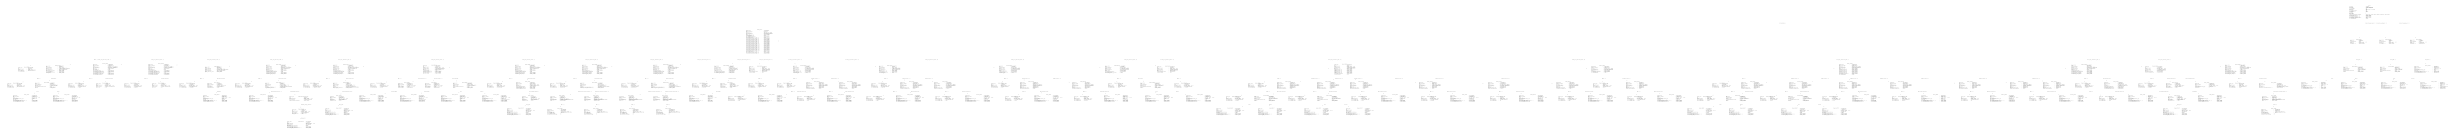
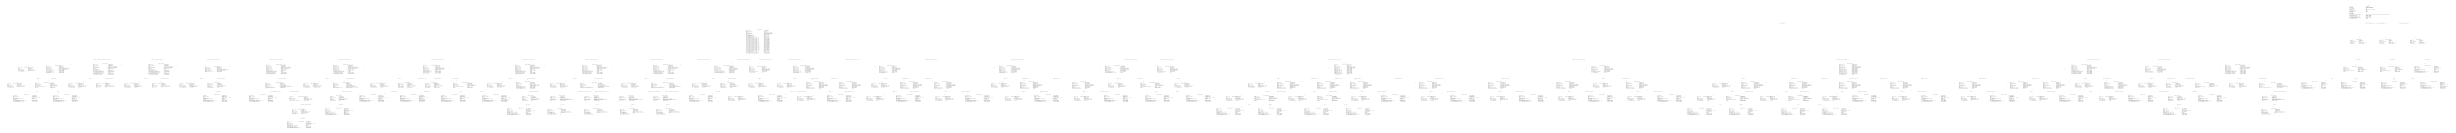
(244, 85) -> none
